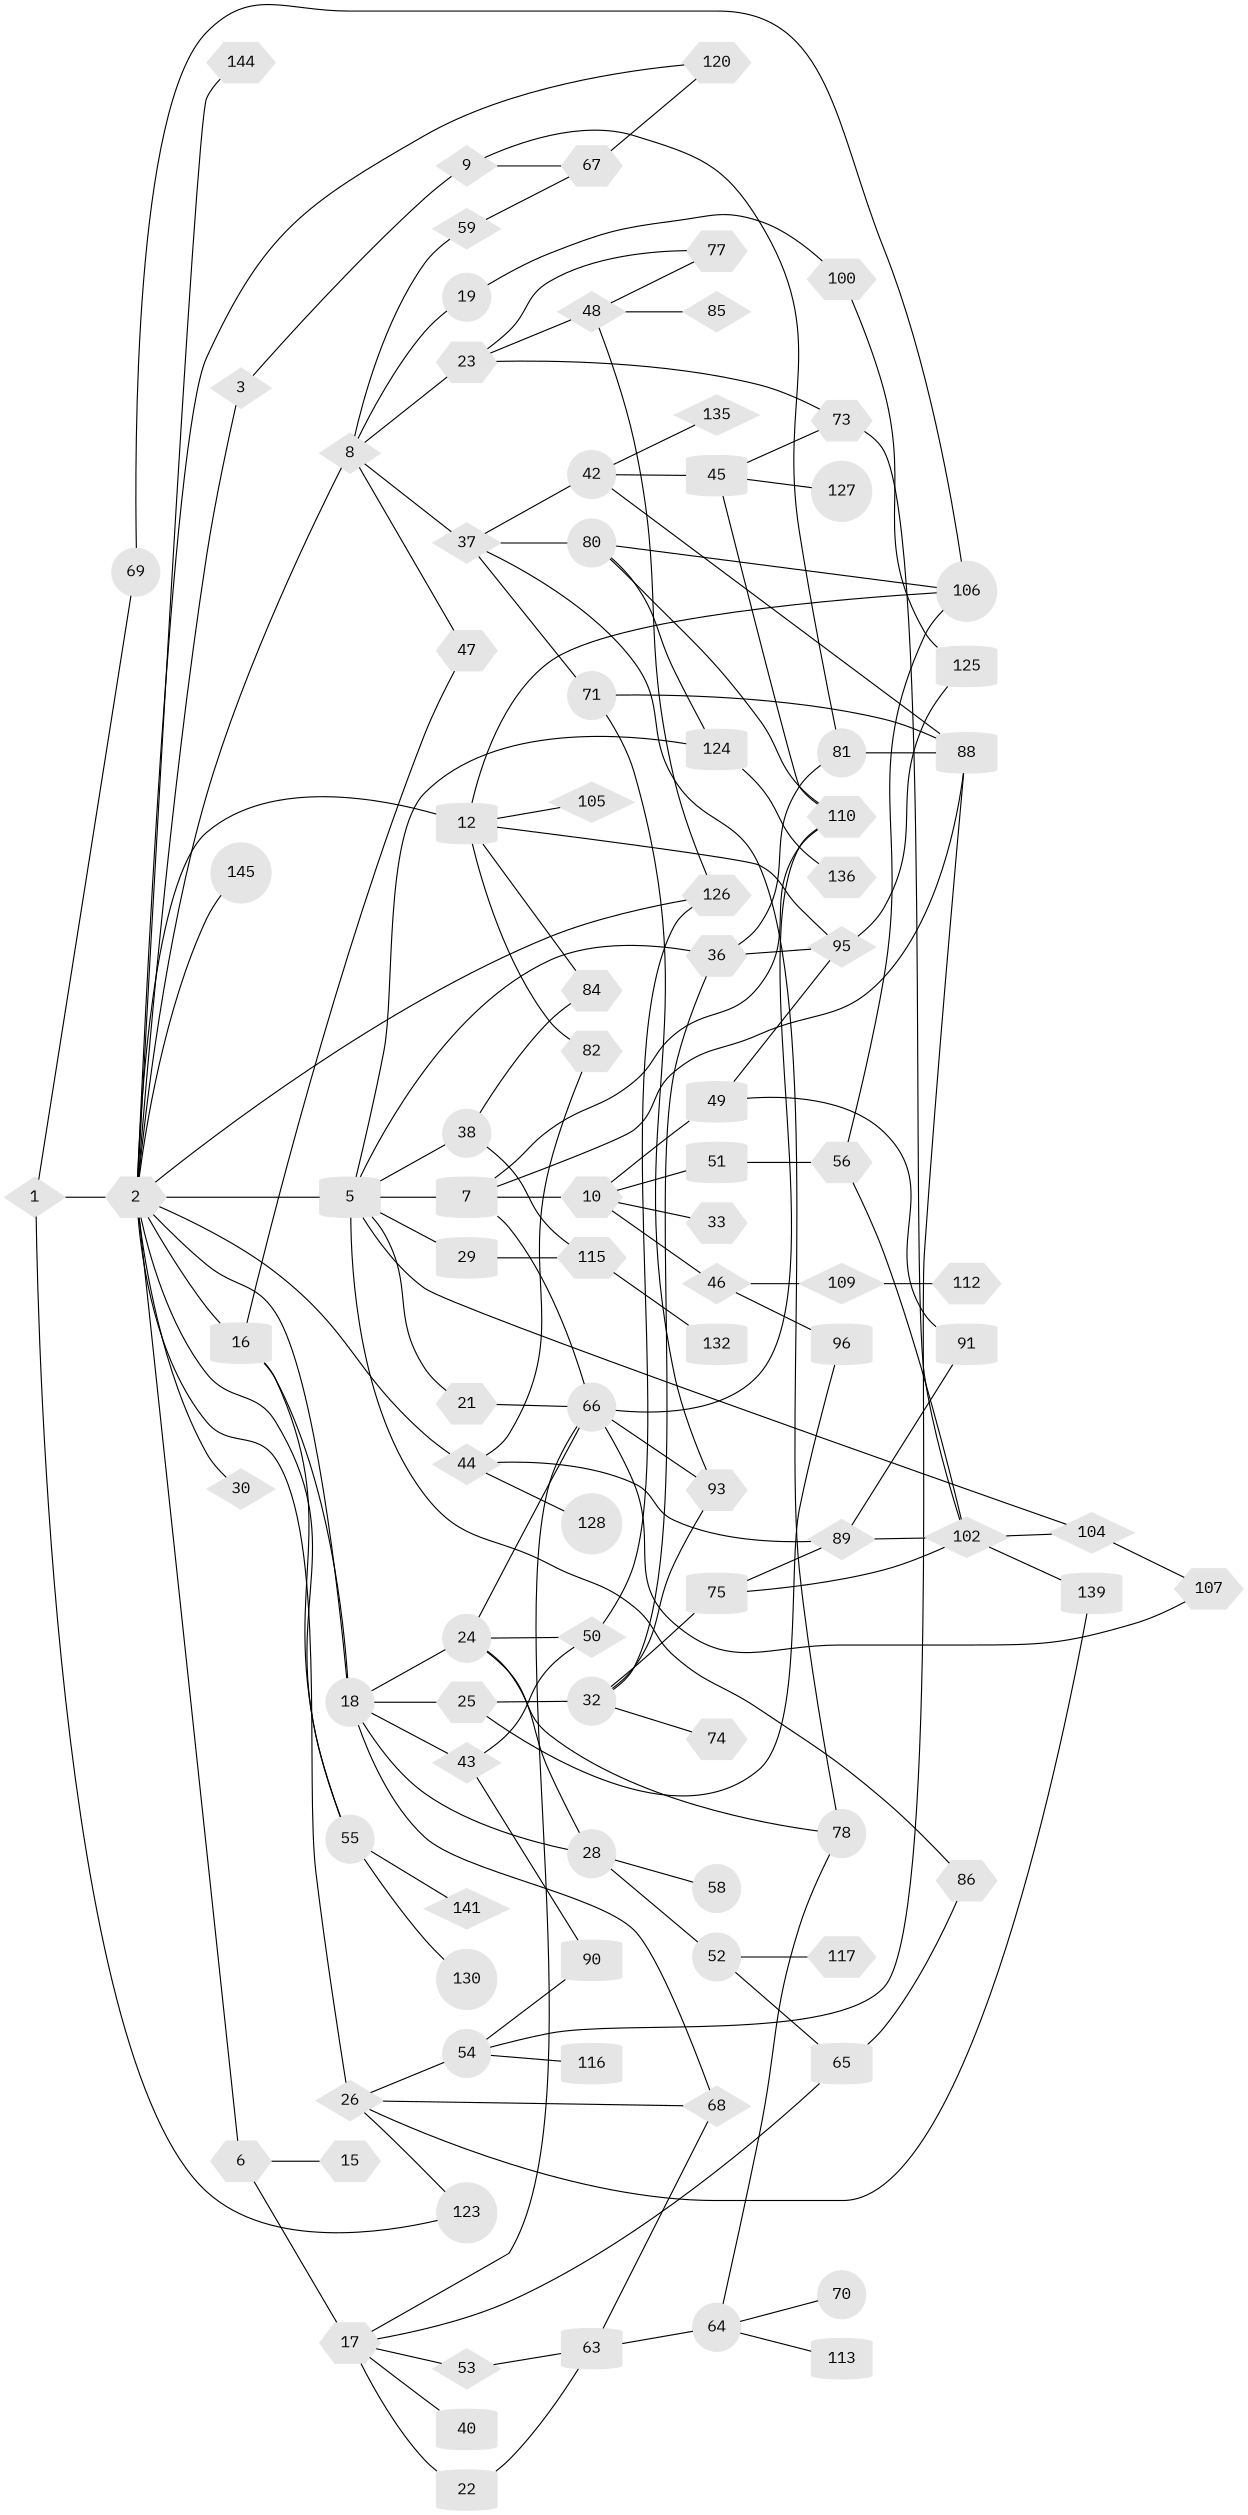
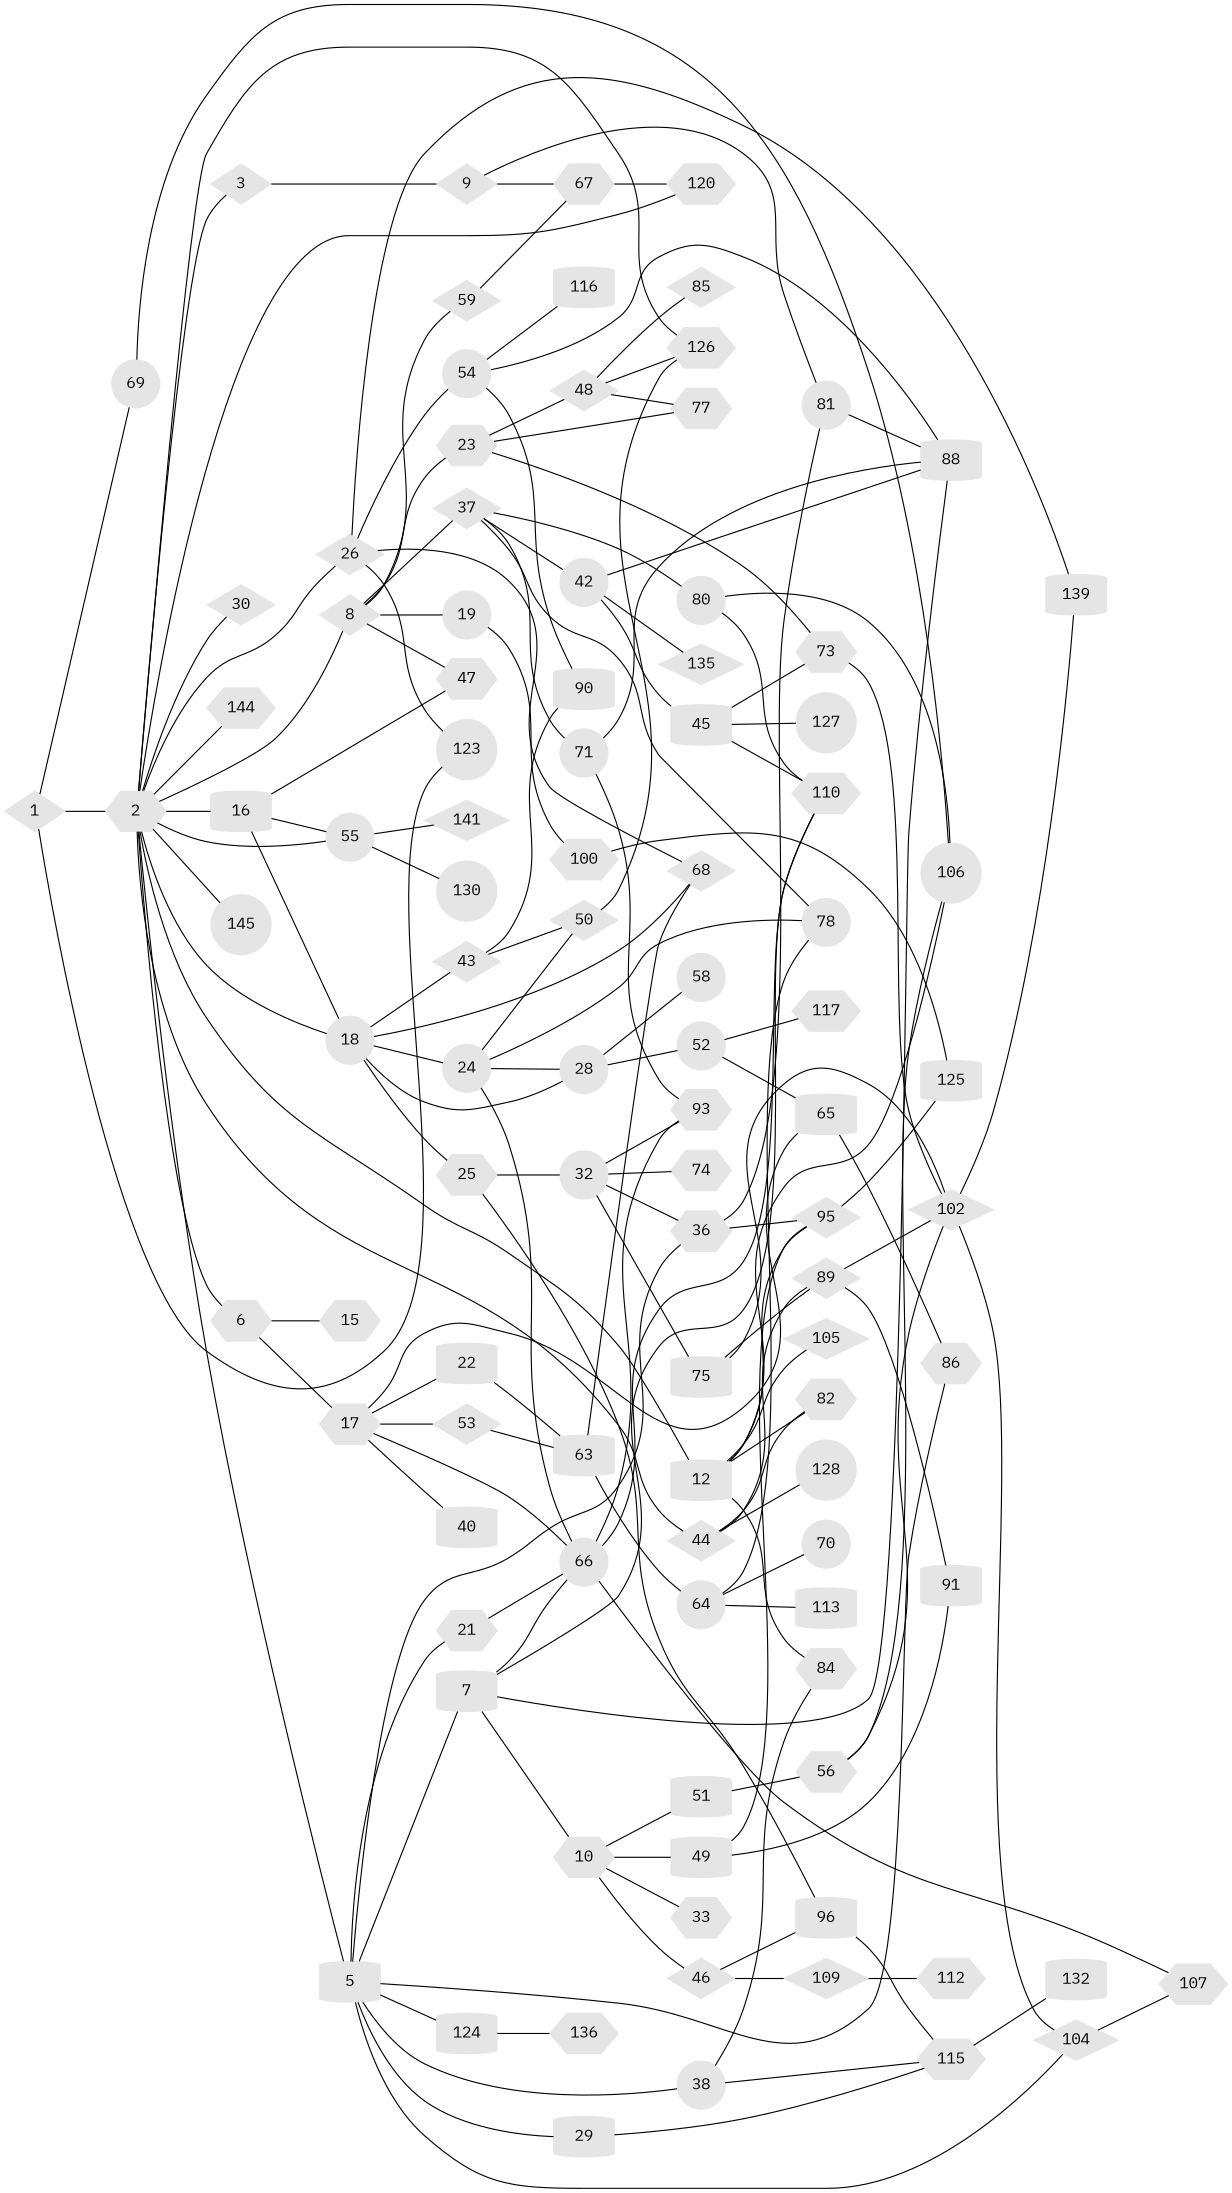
(662, 640) -> none
none -> (895, 1987)
